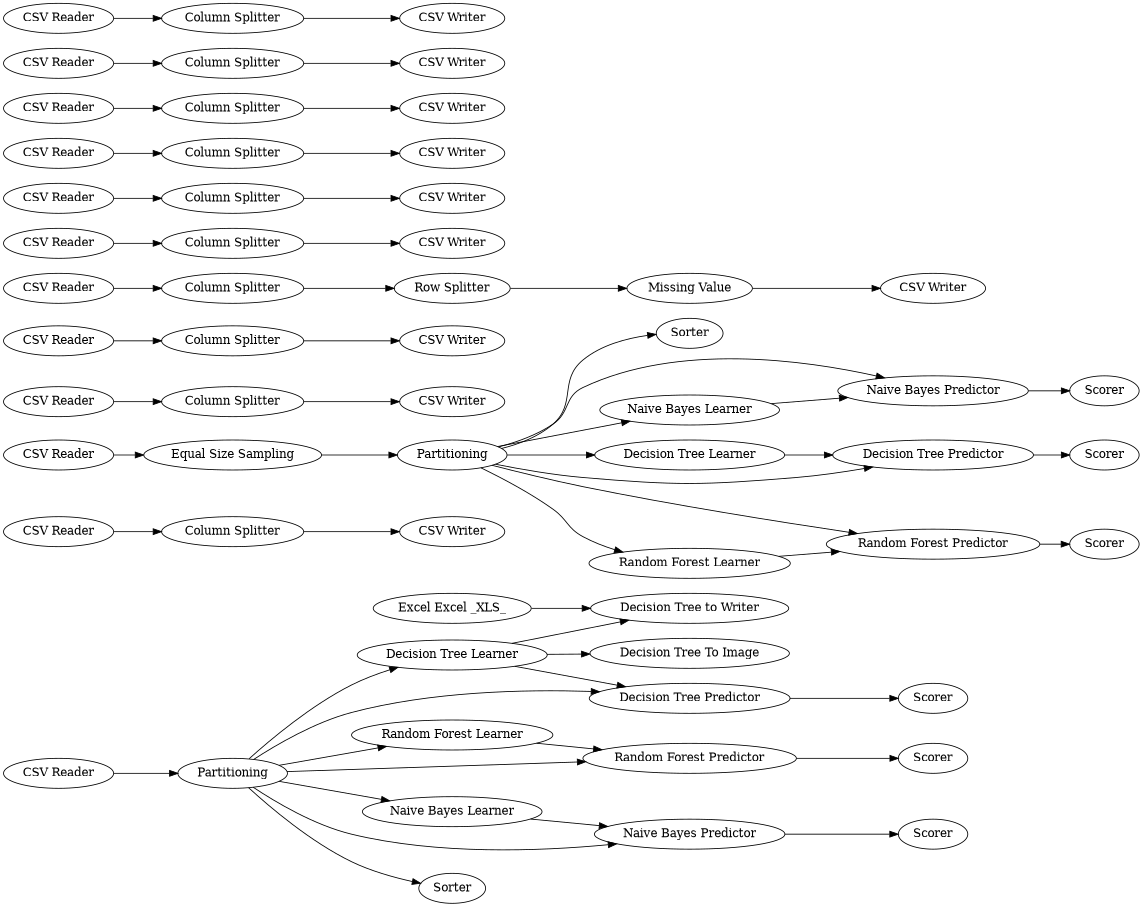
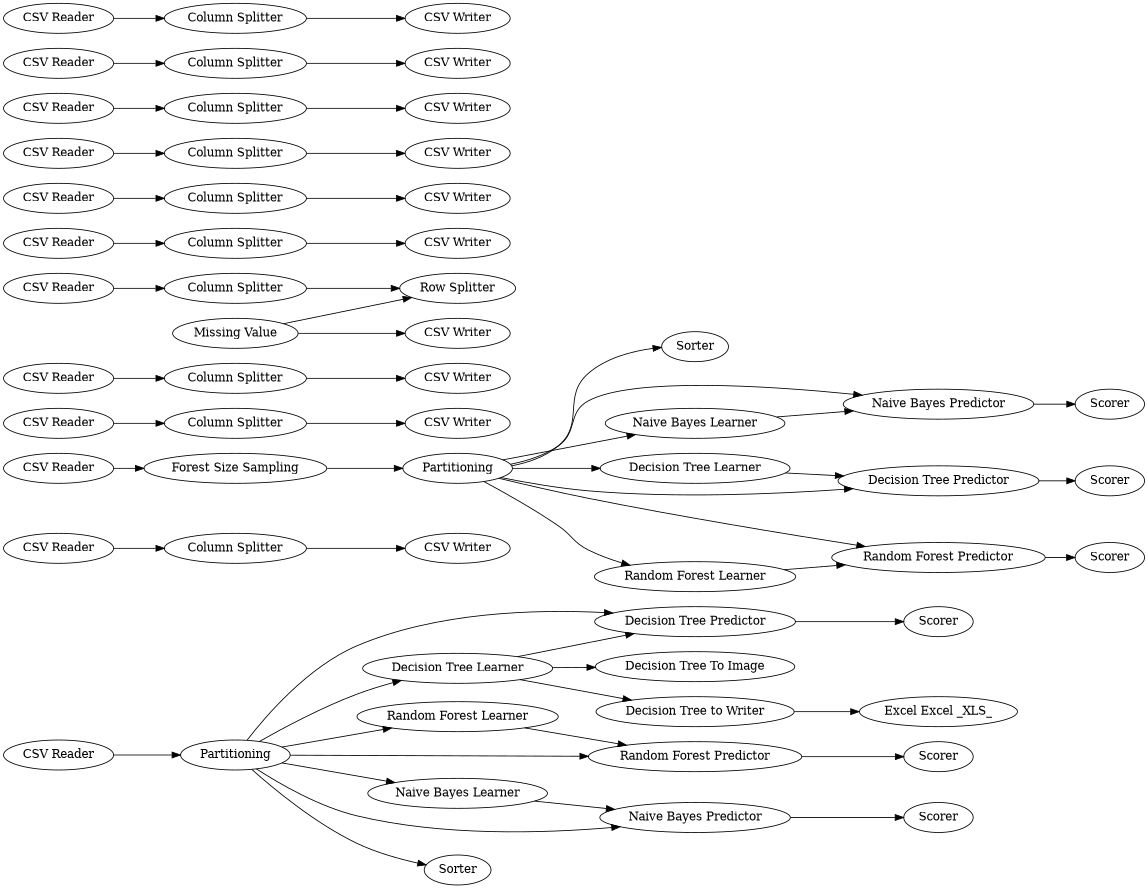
(564, 288) -> (343, 311)
(233, 455) -> (235, 468)
(557, 608) -> (822, 712)
